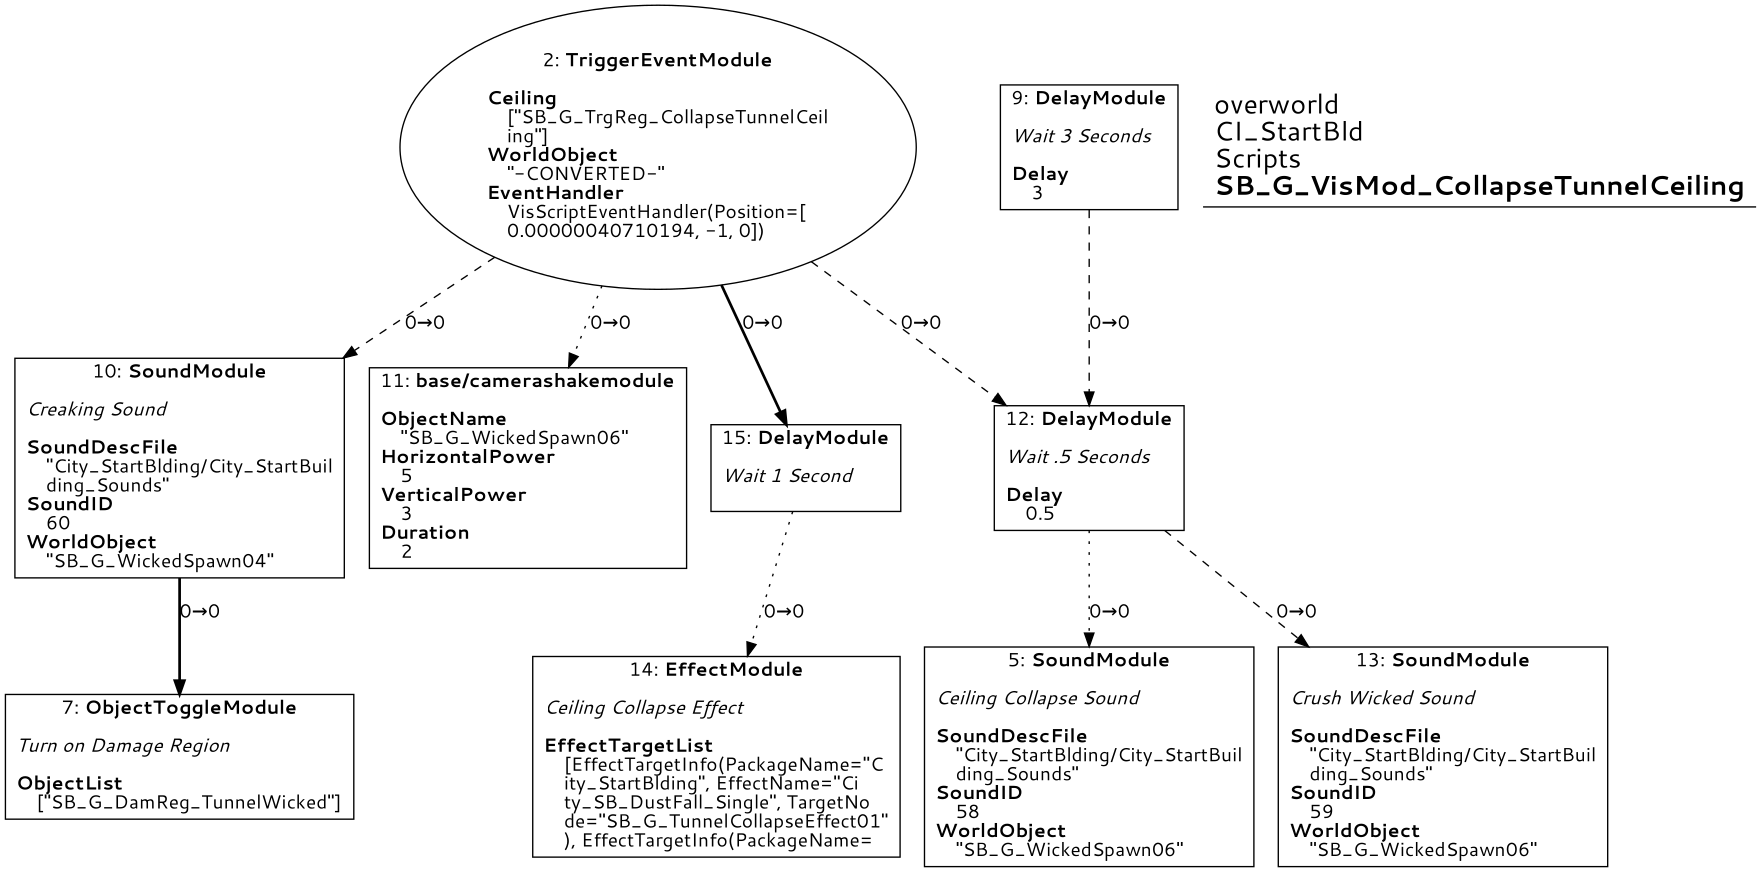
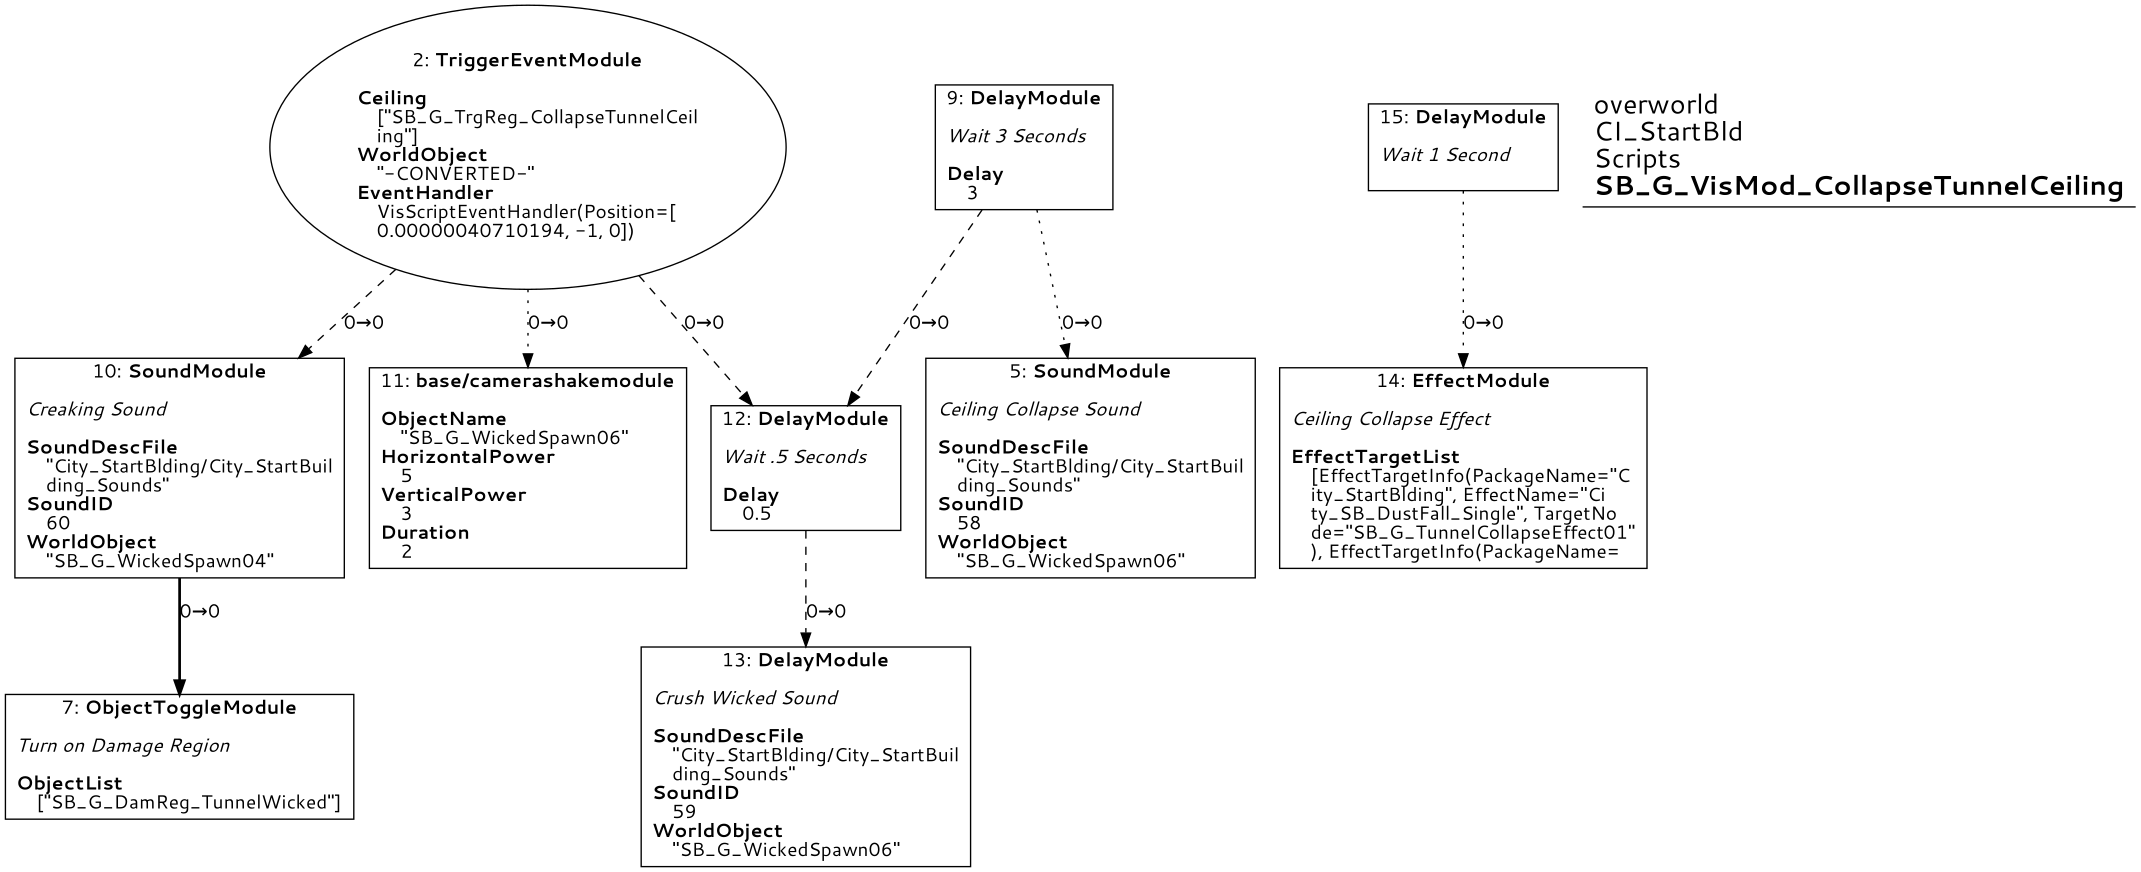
(751, 349) -> none
(1089, 582) -> (1051, 277)
(1461, 661) -> (823, 661)
